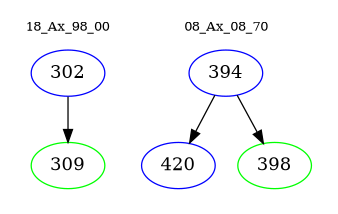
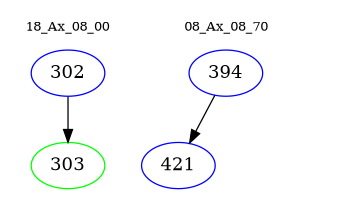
(68, 28) -> (68, 28)
(68, 166) -> (68, 166)
(178, 166) -> (178, 166)
(275, 166) -> none
